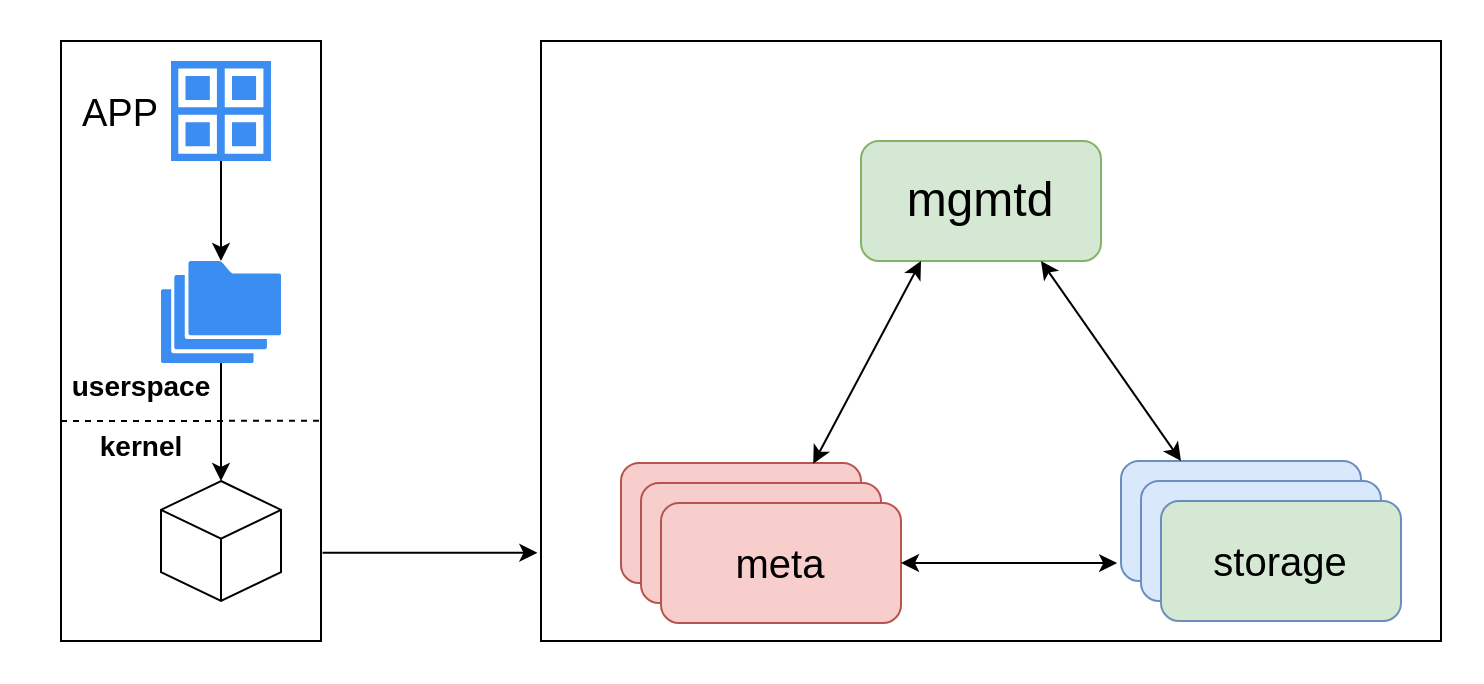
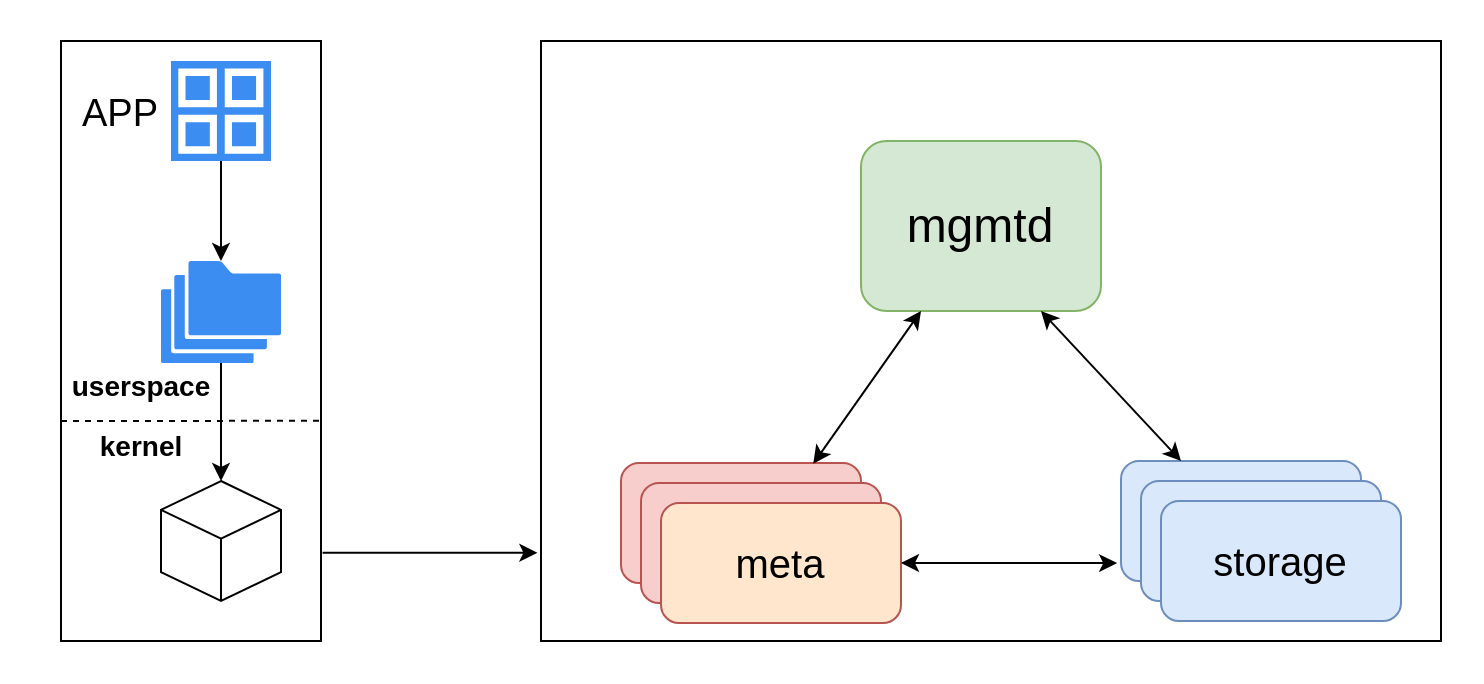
(981, 201) -> (981, 226)
(1281, 561) -> (1281, 561)
(781, 563) -> (781, 563)
